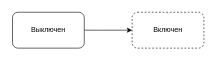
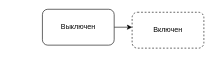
(48, 30) -> (78, 27)
